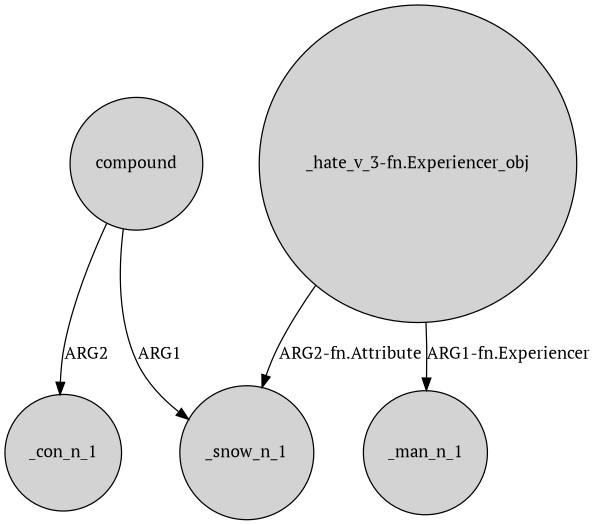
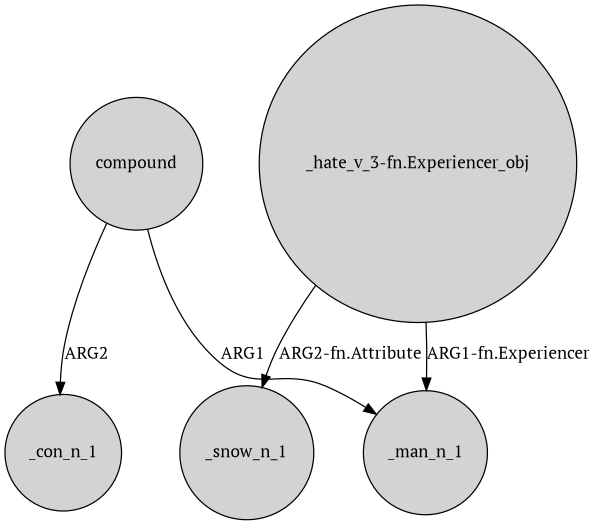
(126, 329) -> (221, 363)
